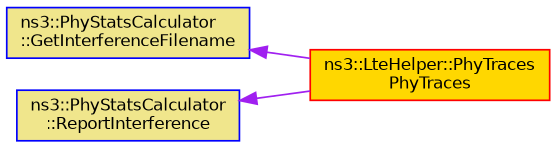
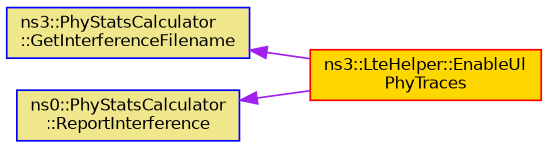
(430, 75) -> (426, 75)
(128, 115) -> (128, 115)
